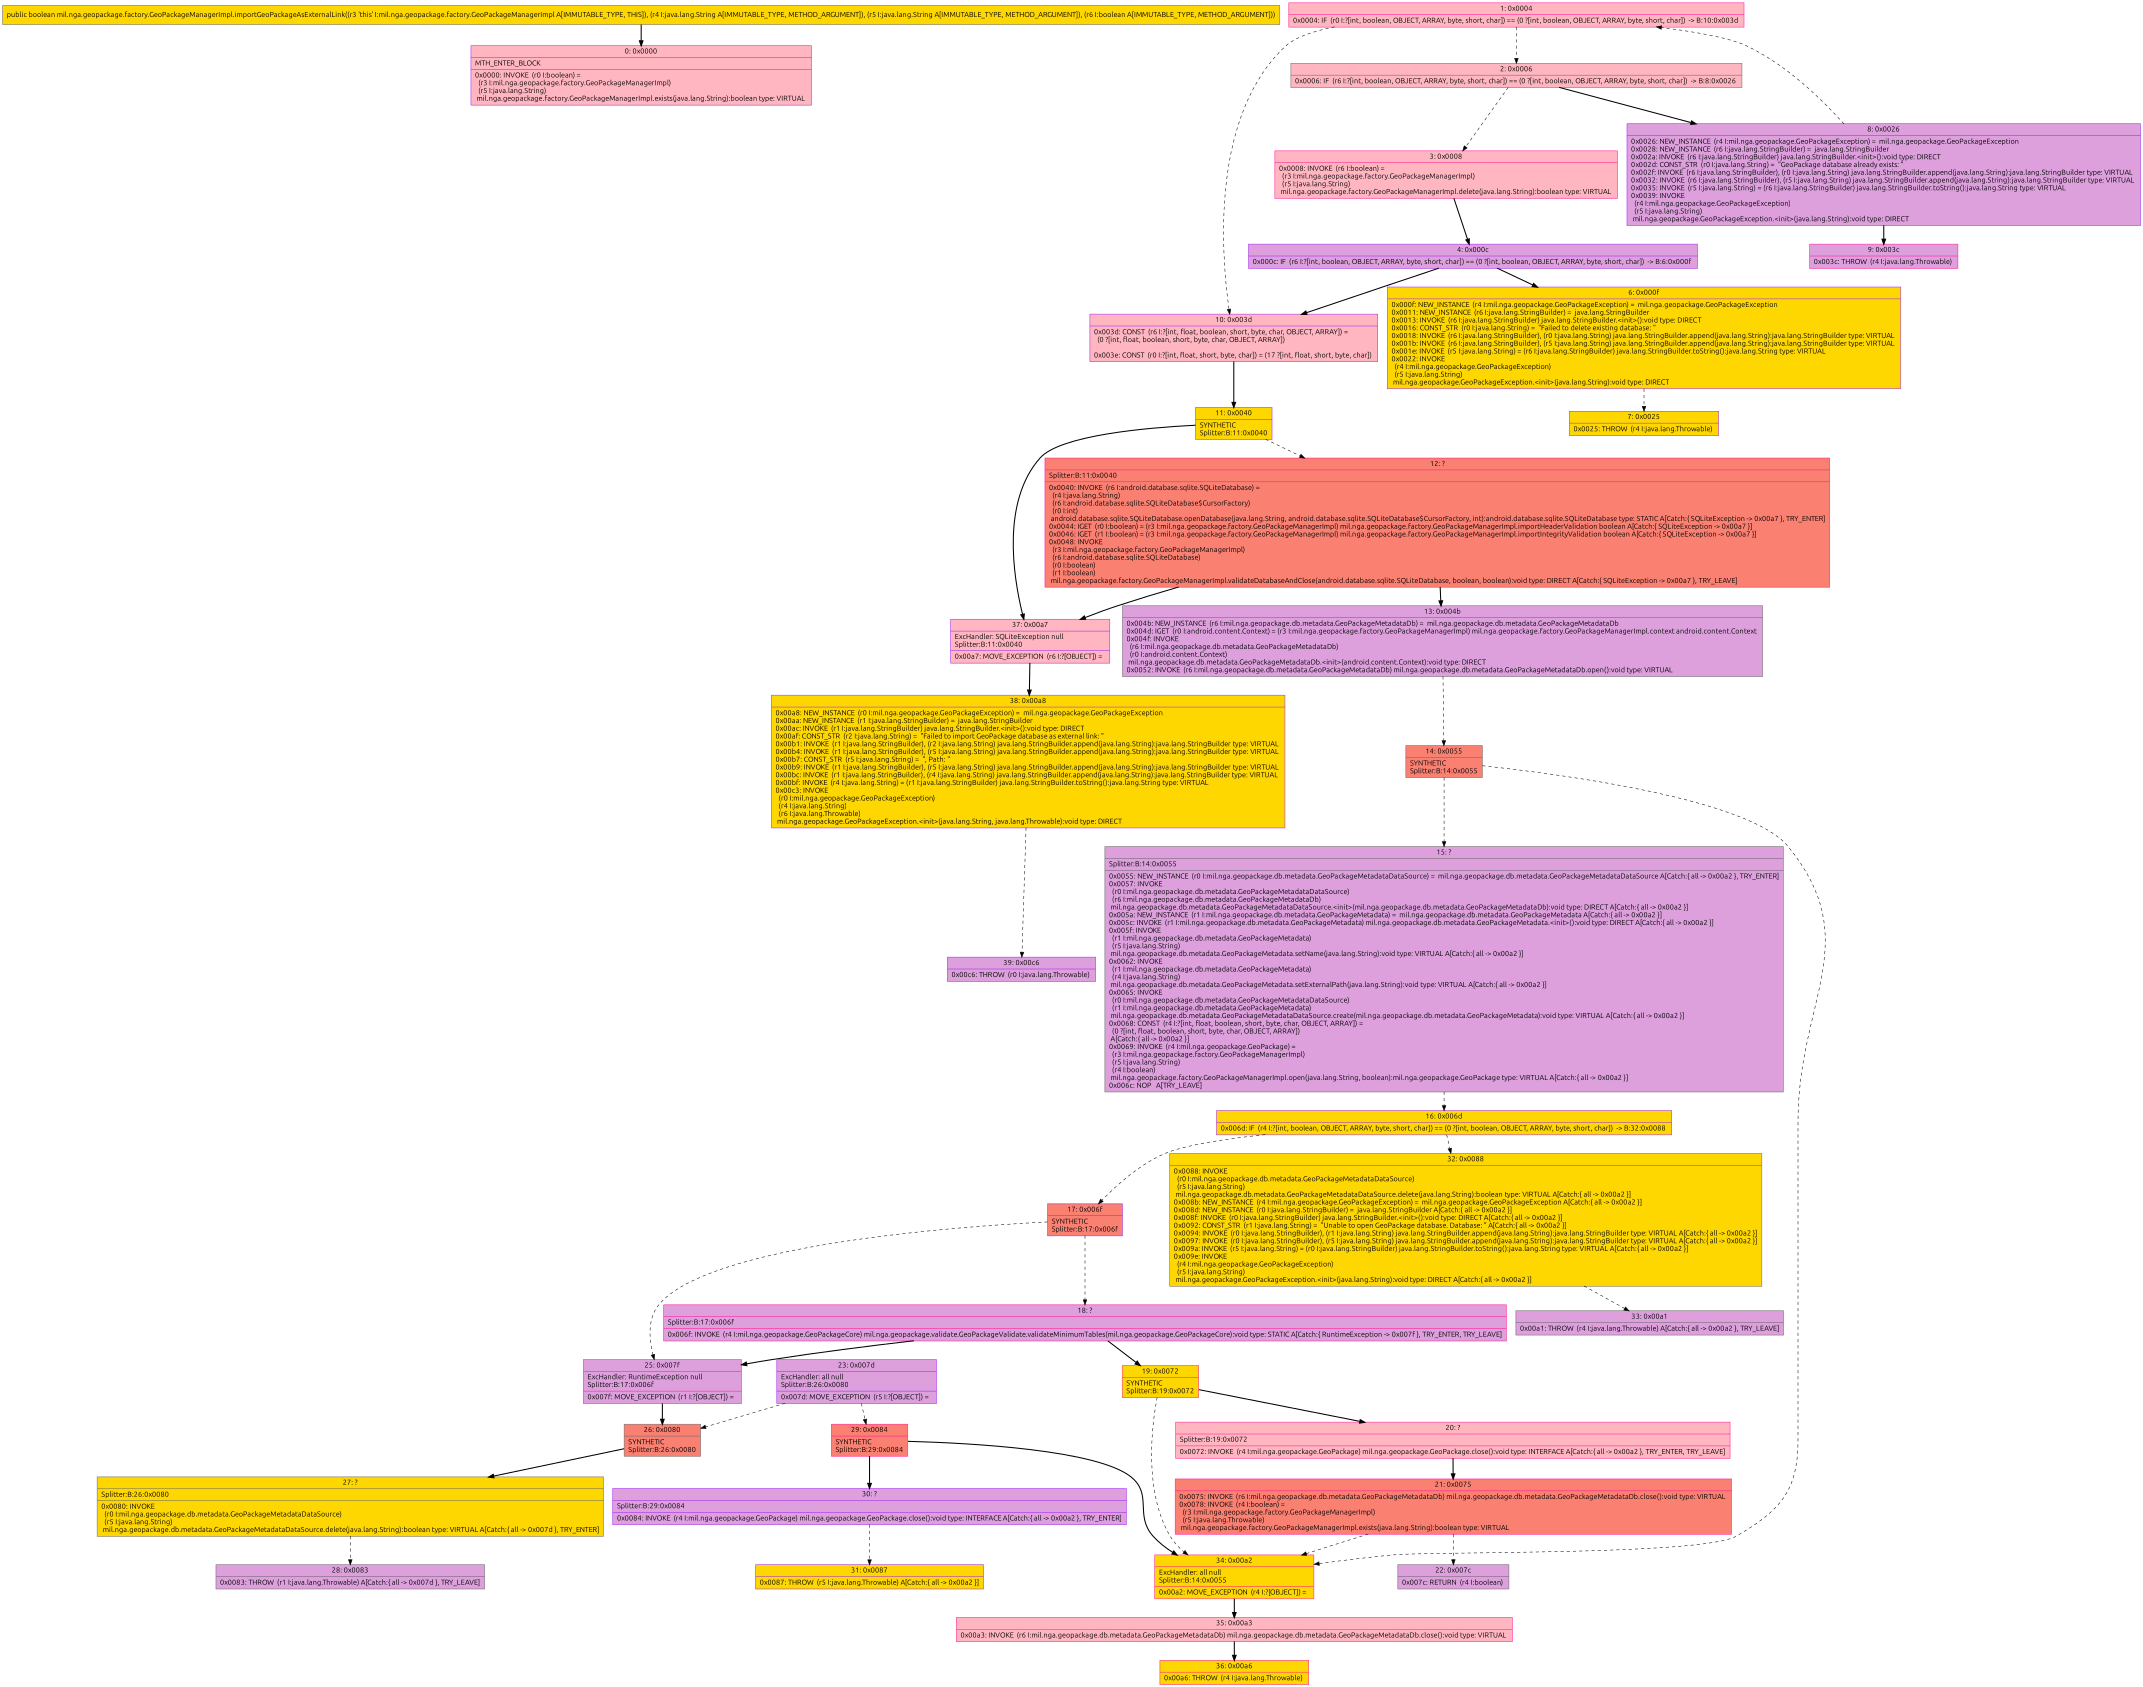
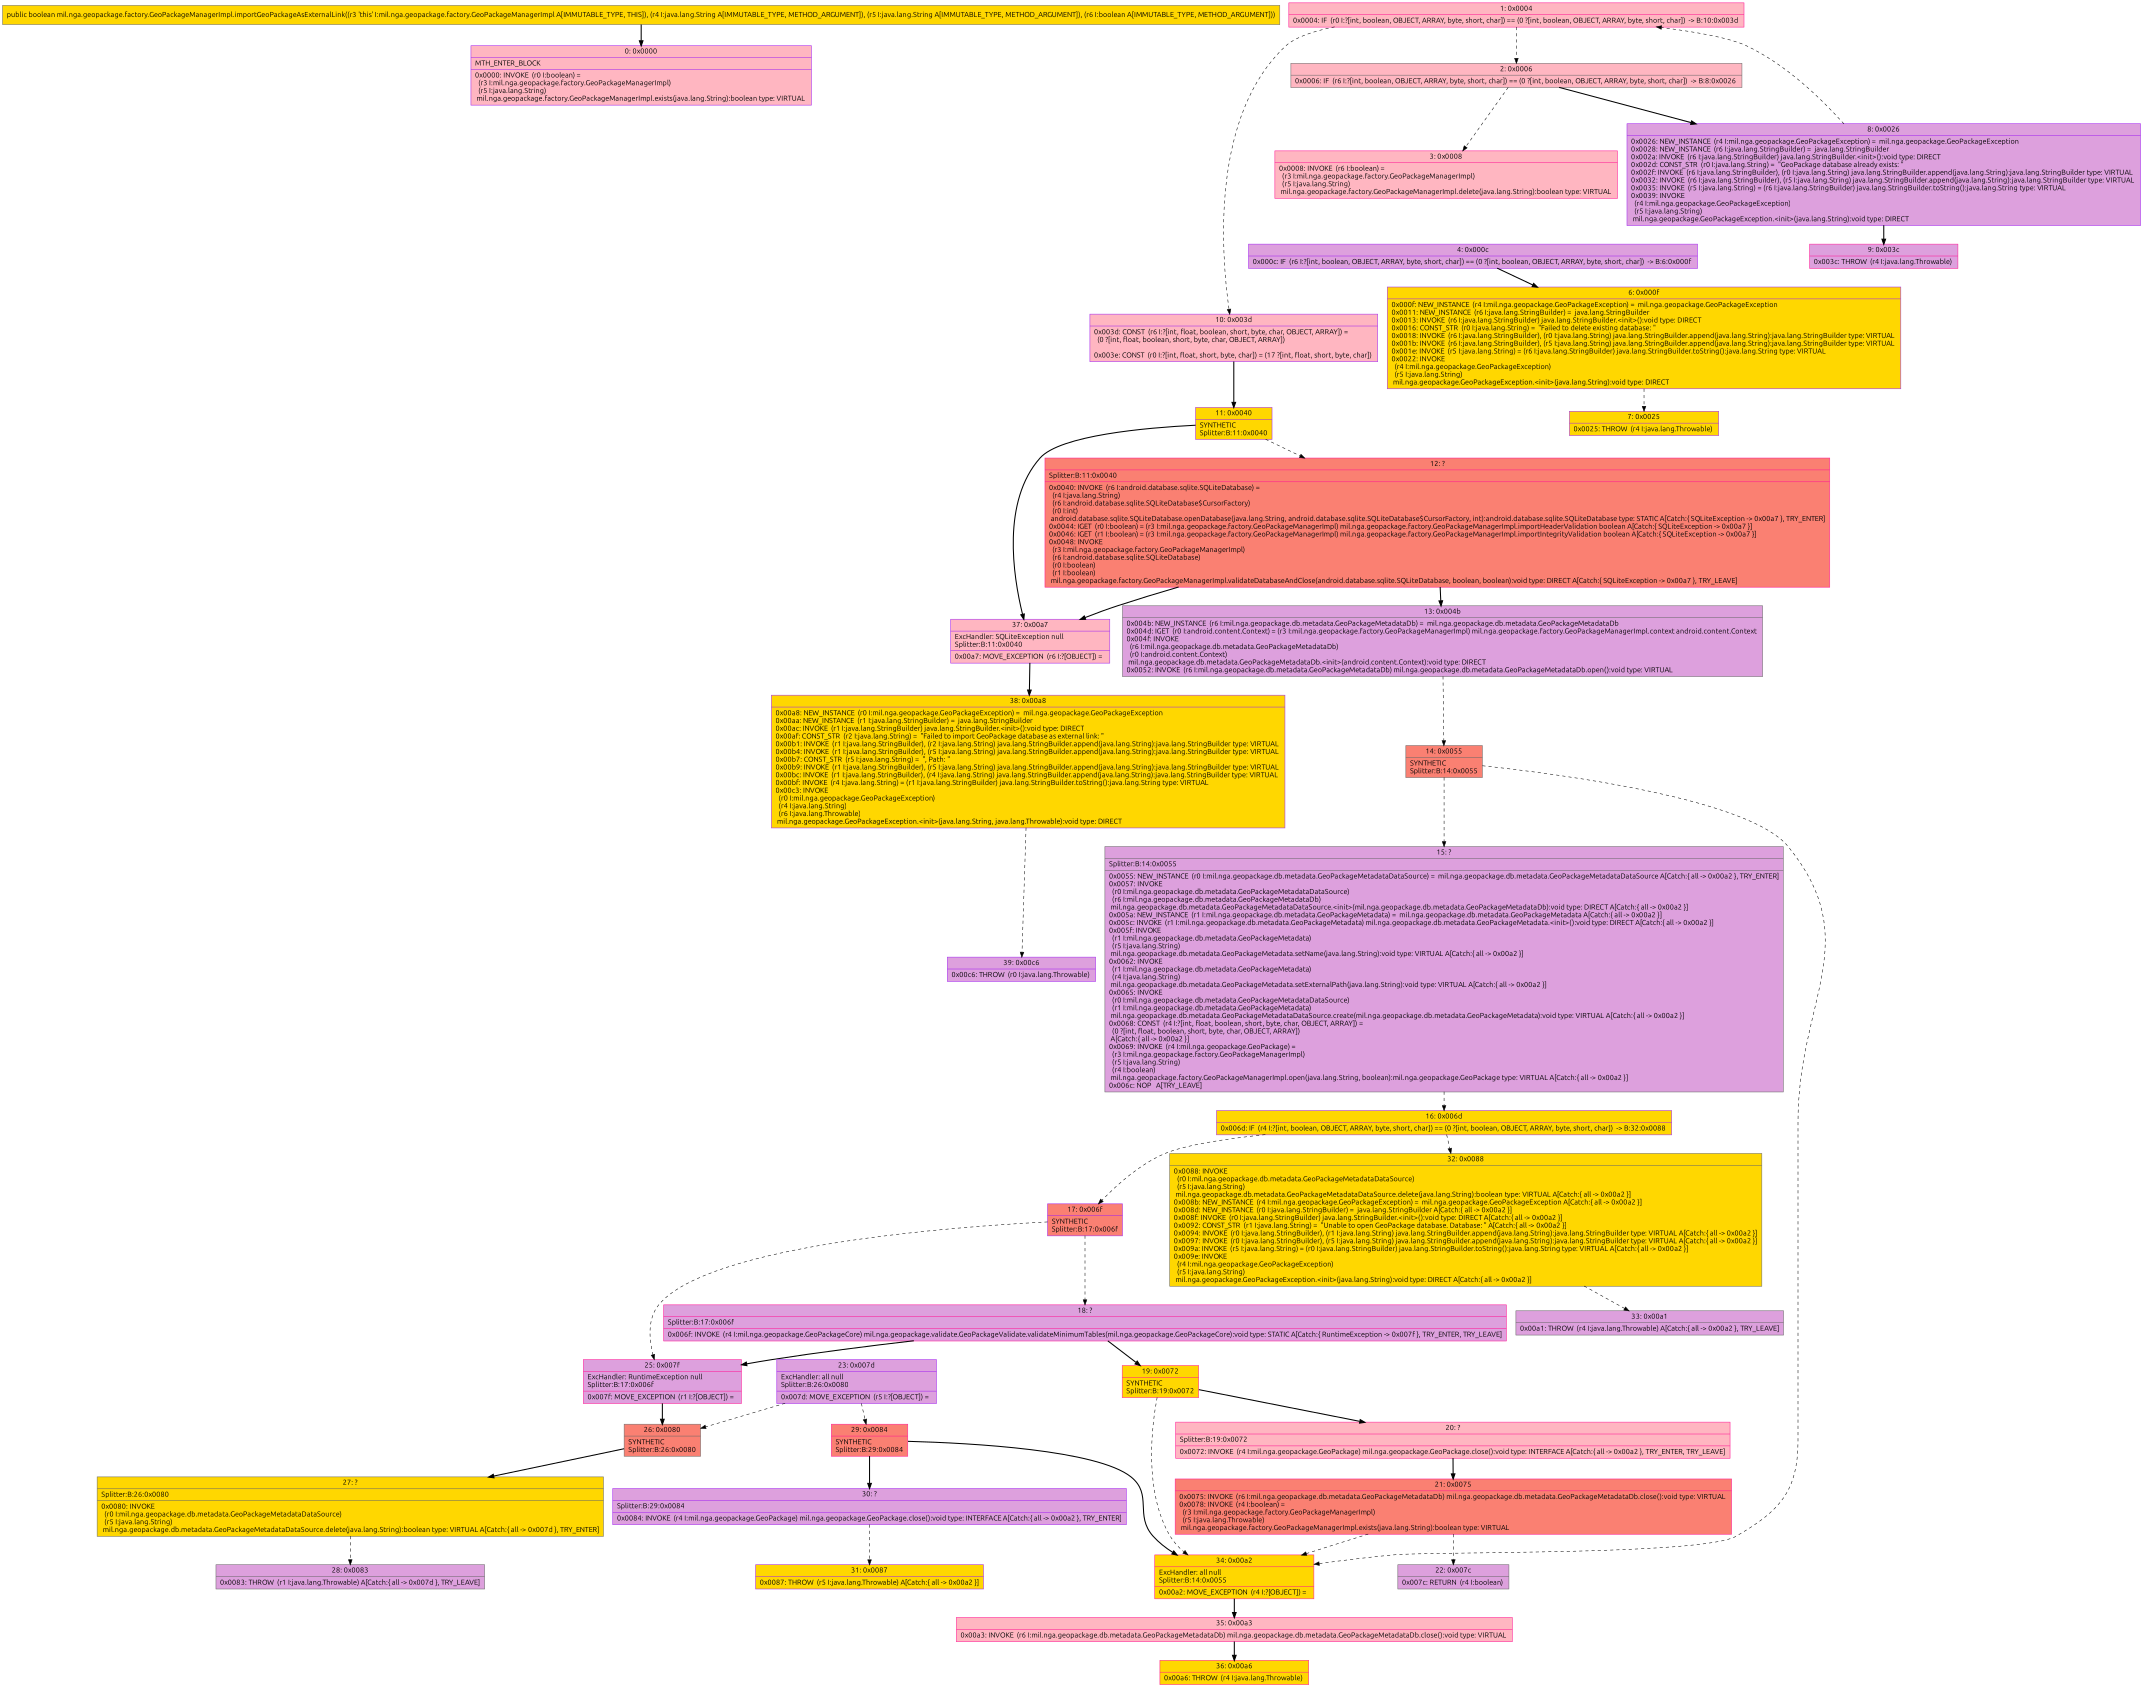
(1461, 219) -> none
(1373, 290) -> none
